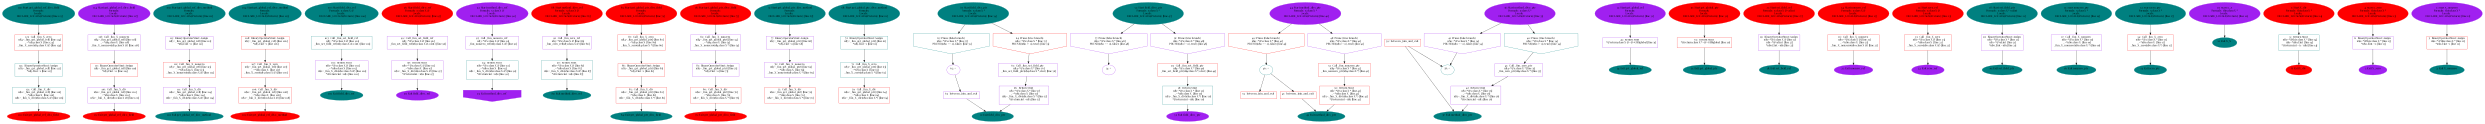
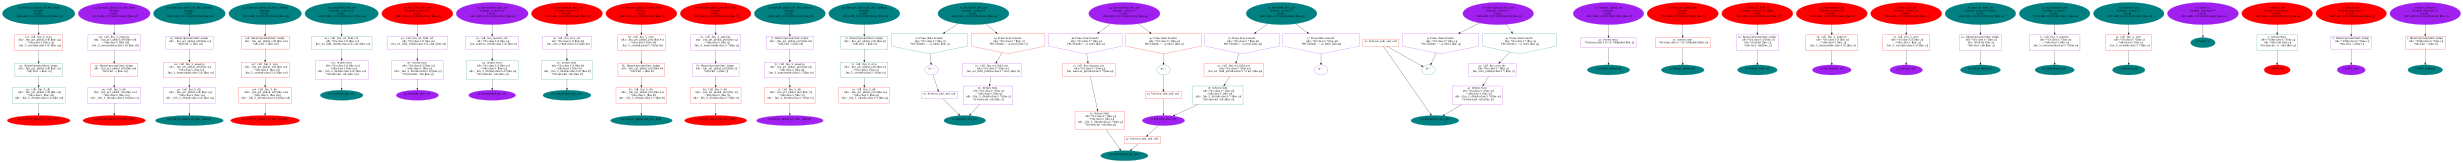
(1282, 82) -> (1153, 130)
(492, 95) -> (492, 95)
none -> (1163, 106)
none -> (790, 121)
